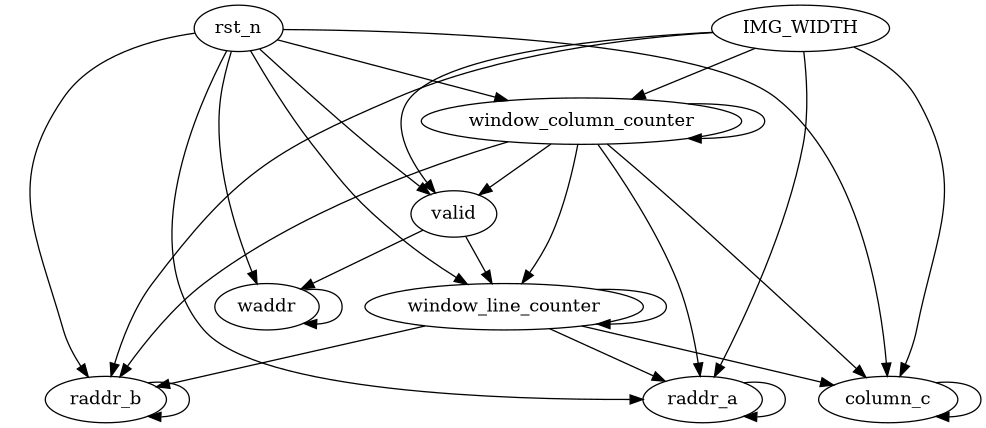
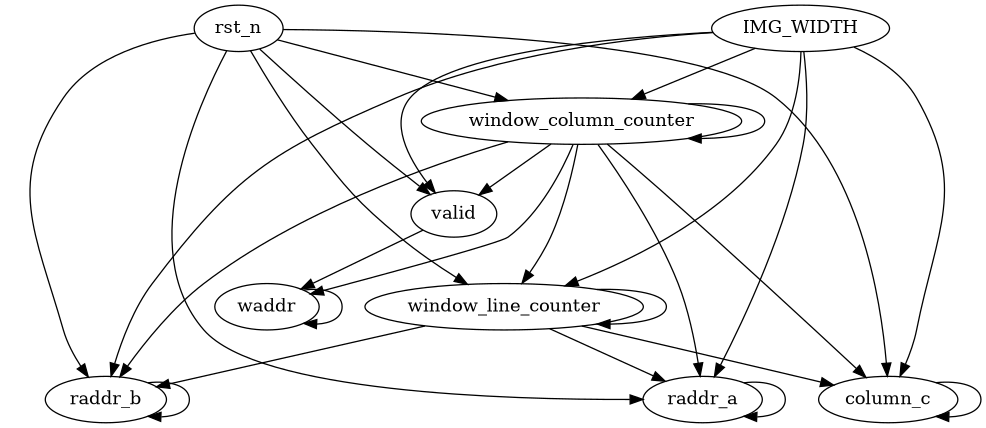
(222, 163) -> (471, 250)
(476, 254) -> (725, 197)
